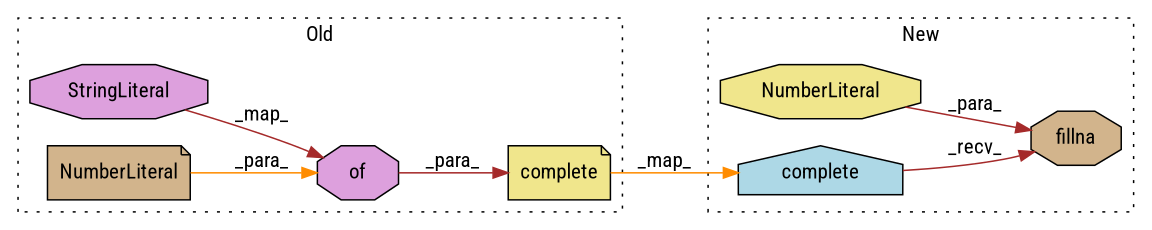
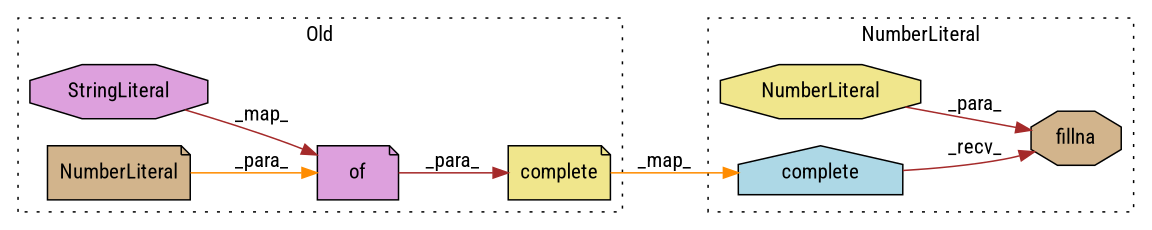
(921, 35) -> (921, 35)
(358, 173) -> (358, 173)
